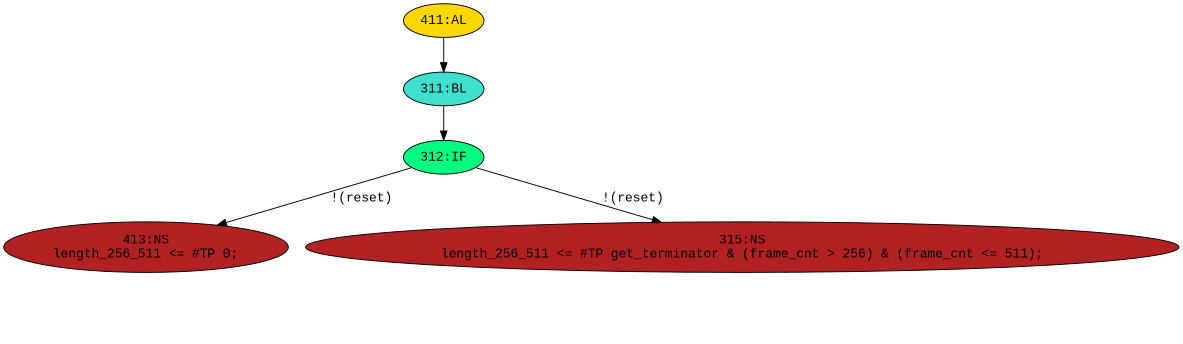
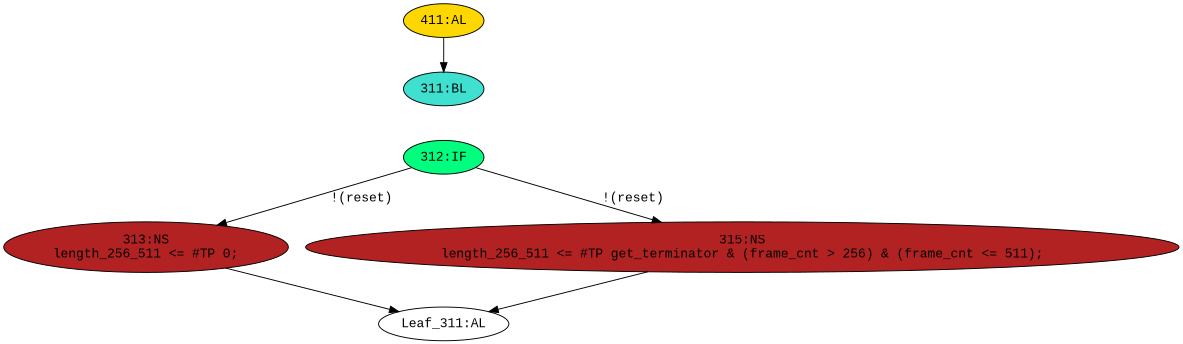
(444, 118) -> none
(146, 247) -> (146, 247)
none -> (444, 324)
